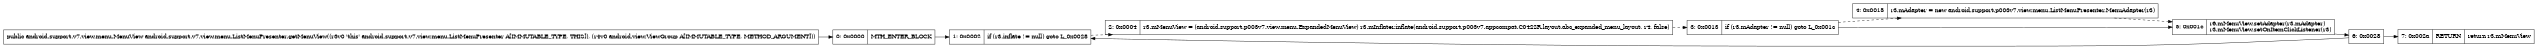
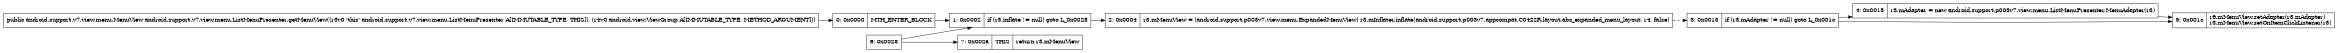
(1868, 20) -> (1843, 17)
(2141, 20) -> (2163, 17)
(2340, 34) -> none
(1100, 35) -> (1096, 20)
(2448, 36) -> (1002, 42)
